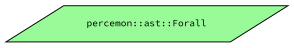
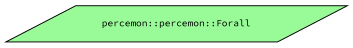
(147, 24) -> (177, 24)
